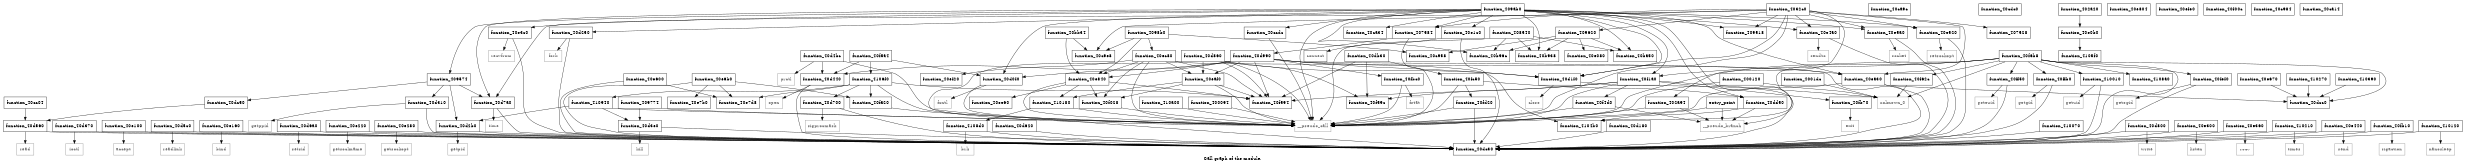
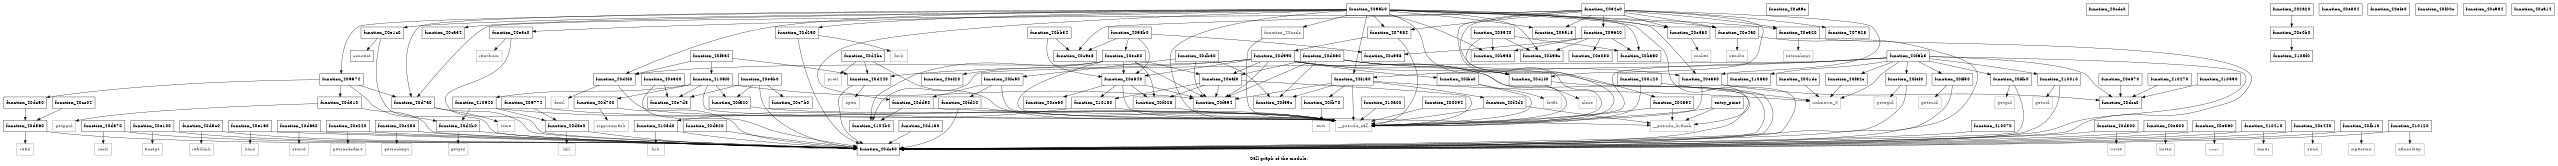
(1265, 33) -> (1283, 33)
(1784, 144) -> none
